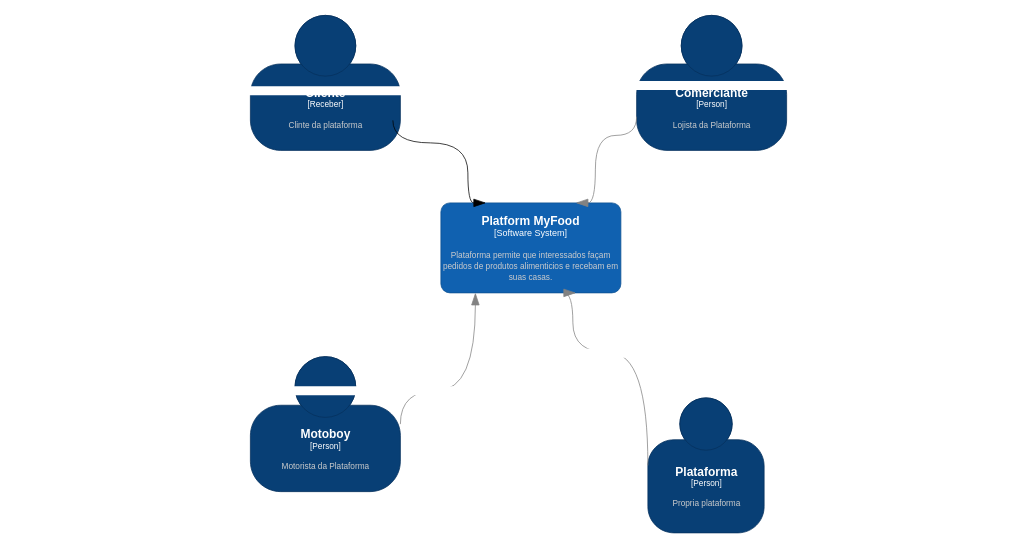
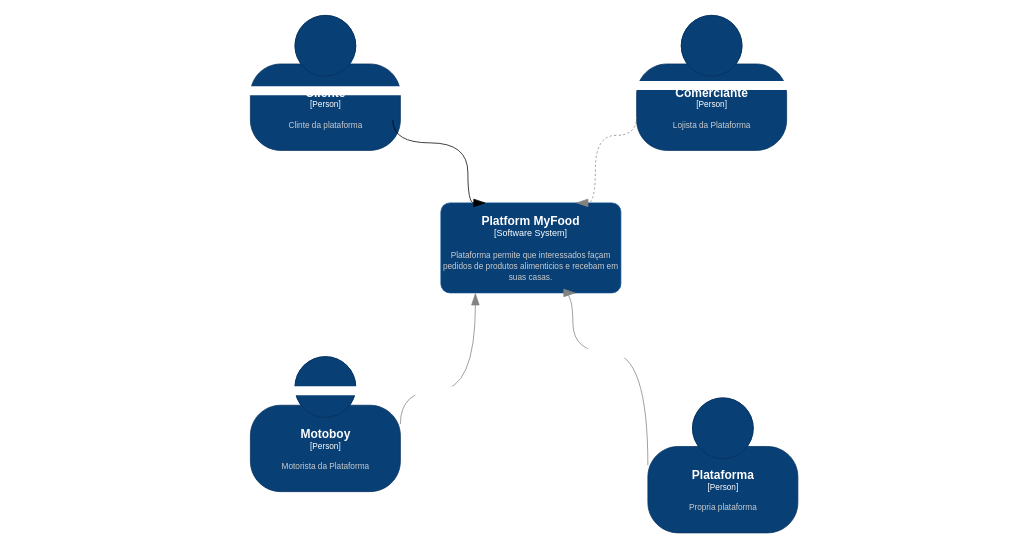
(326, 108) -> (326, 108)
(597, 154) -> (597, 154)
(531, 248) -> (531, 248)
(706, 465) -> (723, 465)
